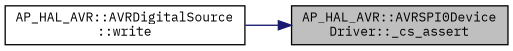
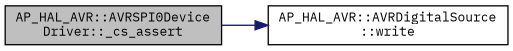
(262, 25) -> (238, 25)
